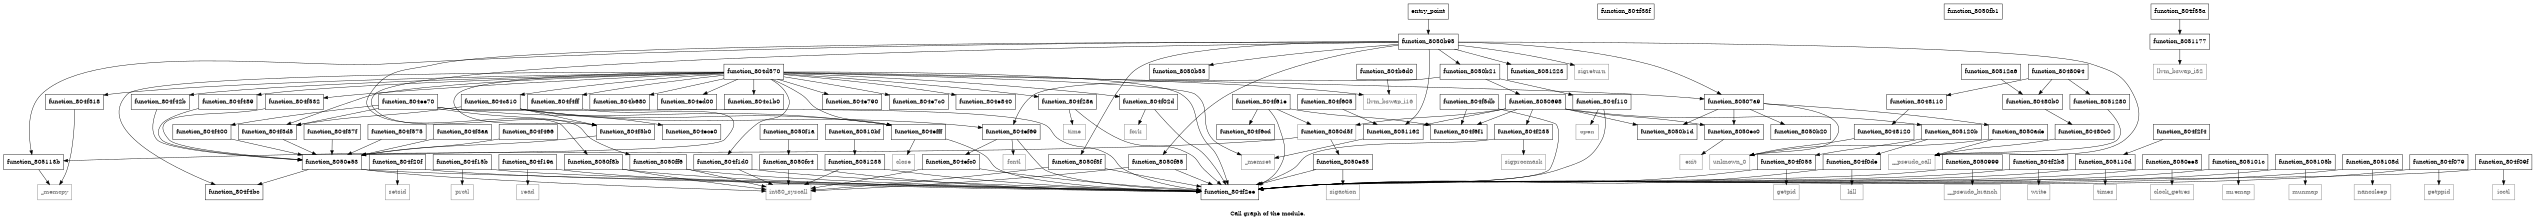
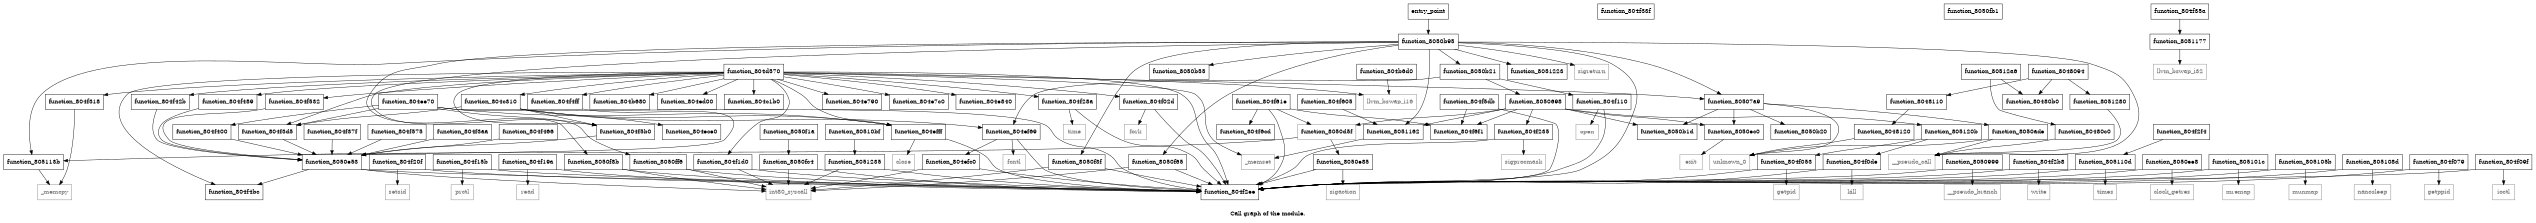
(2057, 116) -> (2009, 113)
none -> (1570, 172)
